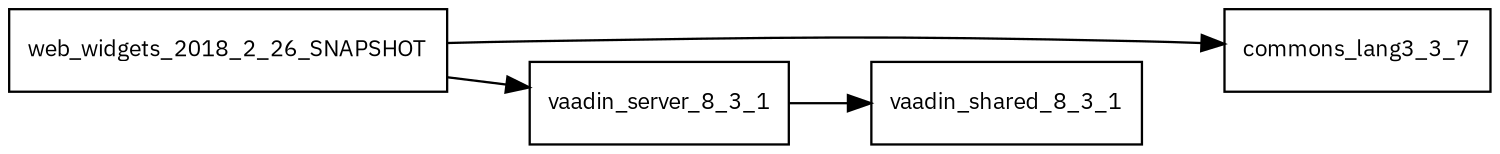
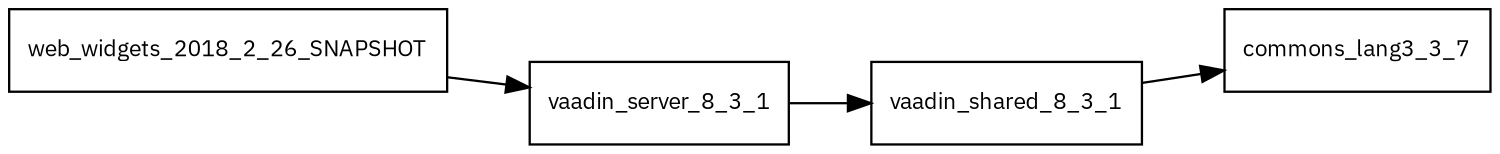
(824, 38) -> (1172, 78)
